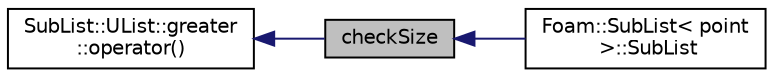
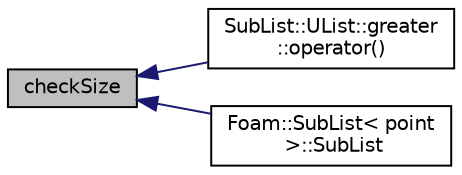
(300, 39) -> (182, 67)
